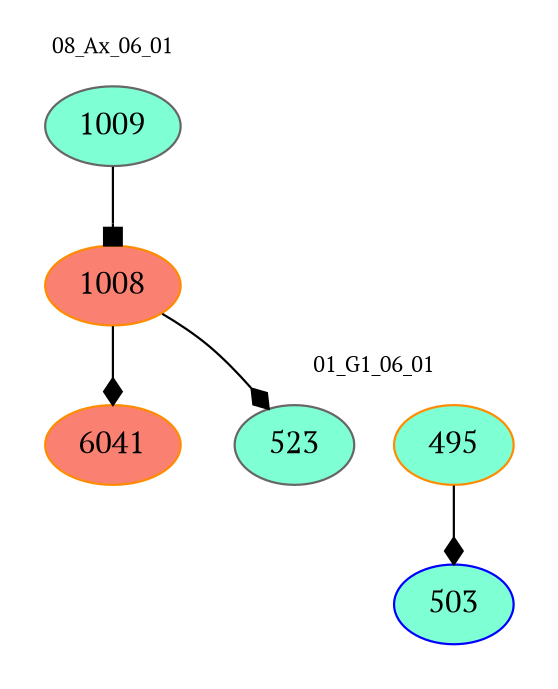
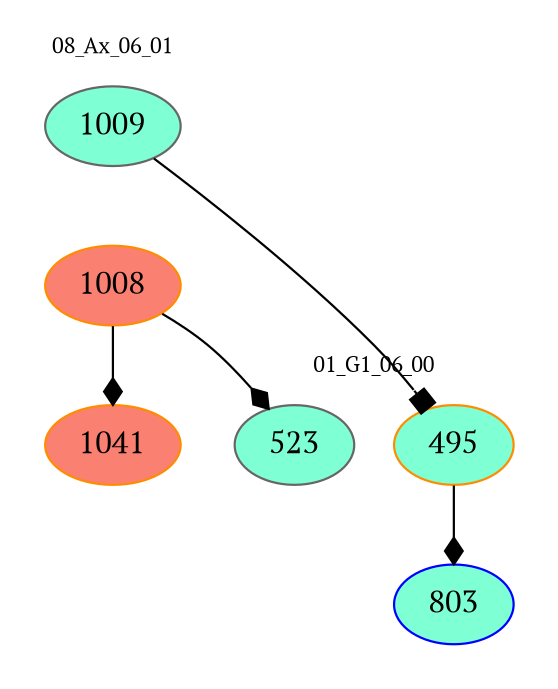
(113, 195) -> (290, 268)
(374, 366) -> (374, 366)
(113, 445) -> (113, 445)
(454, 604) -> (454, 604)
